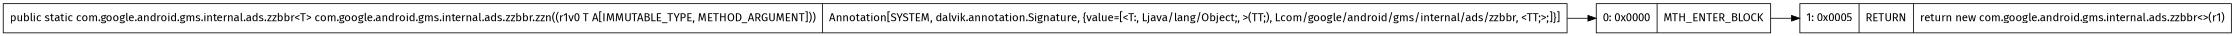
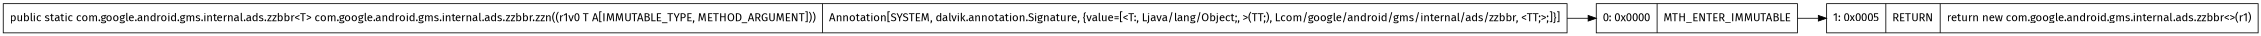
(1714, 18) -> (1727, 18)
